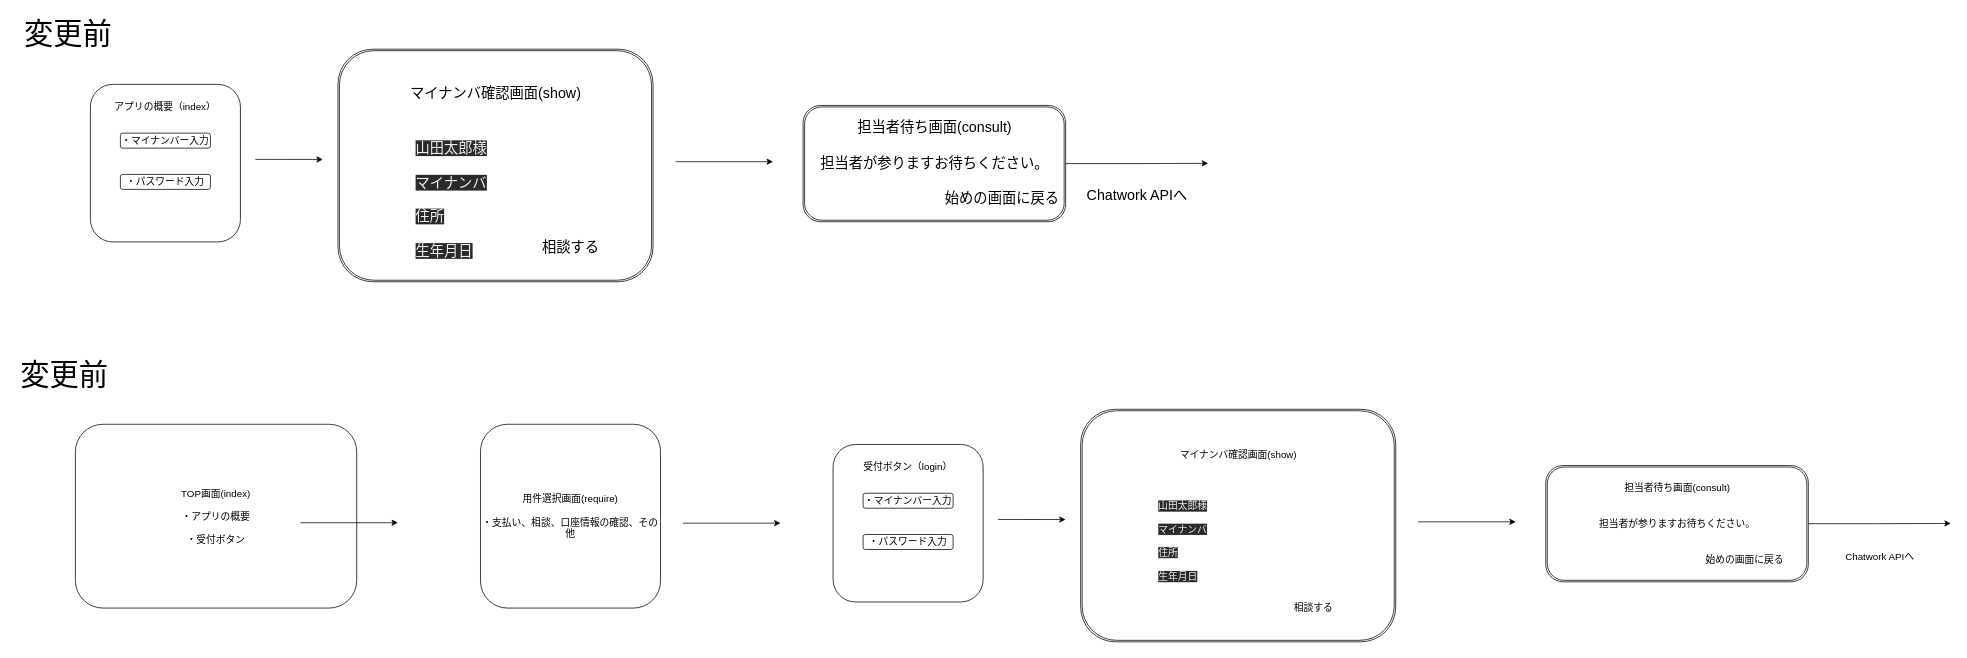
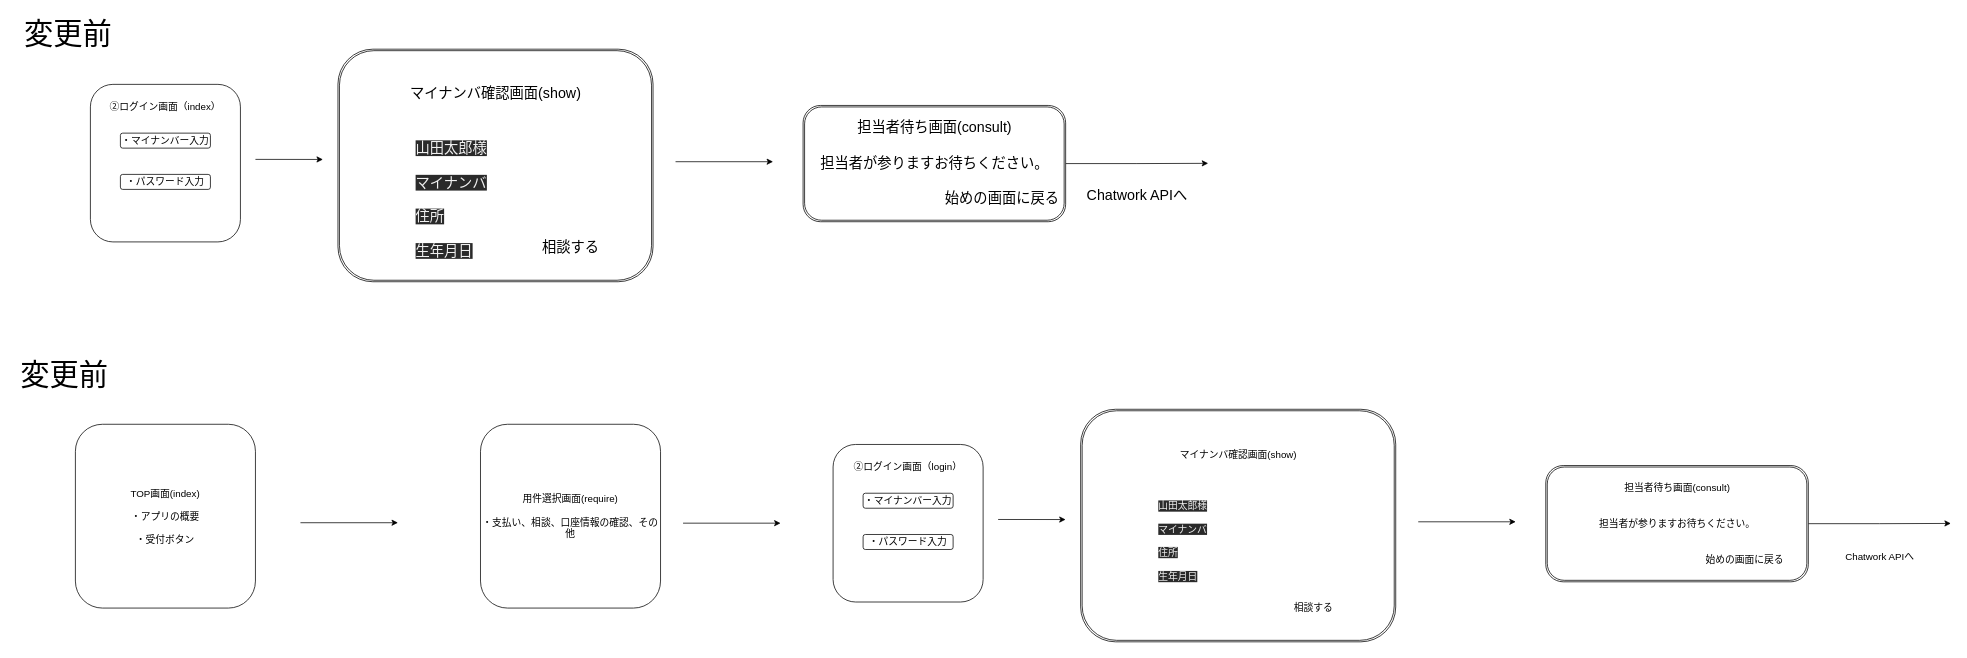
(165, 95) -> (165, 95)
(908, 455) -> (908, 455)
(216, 516) -> (165, 516)
